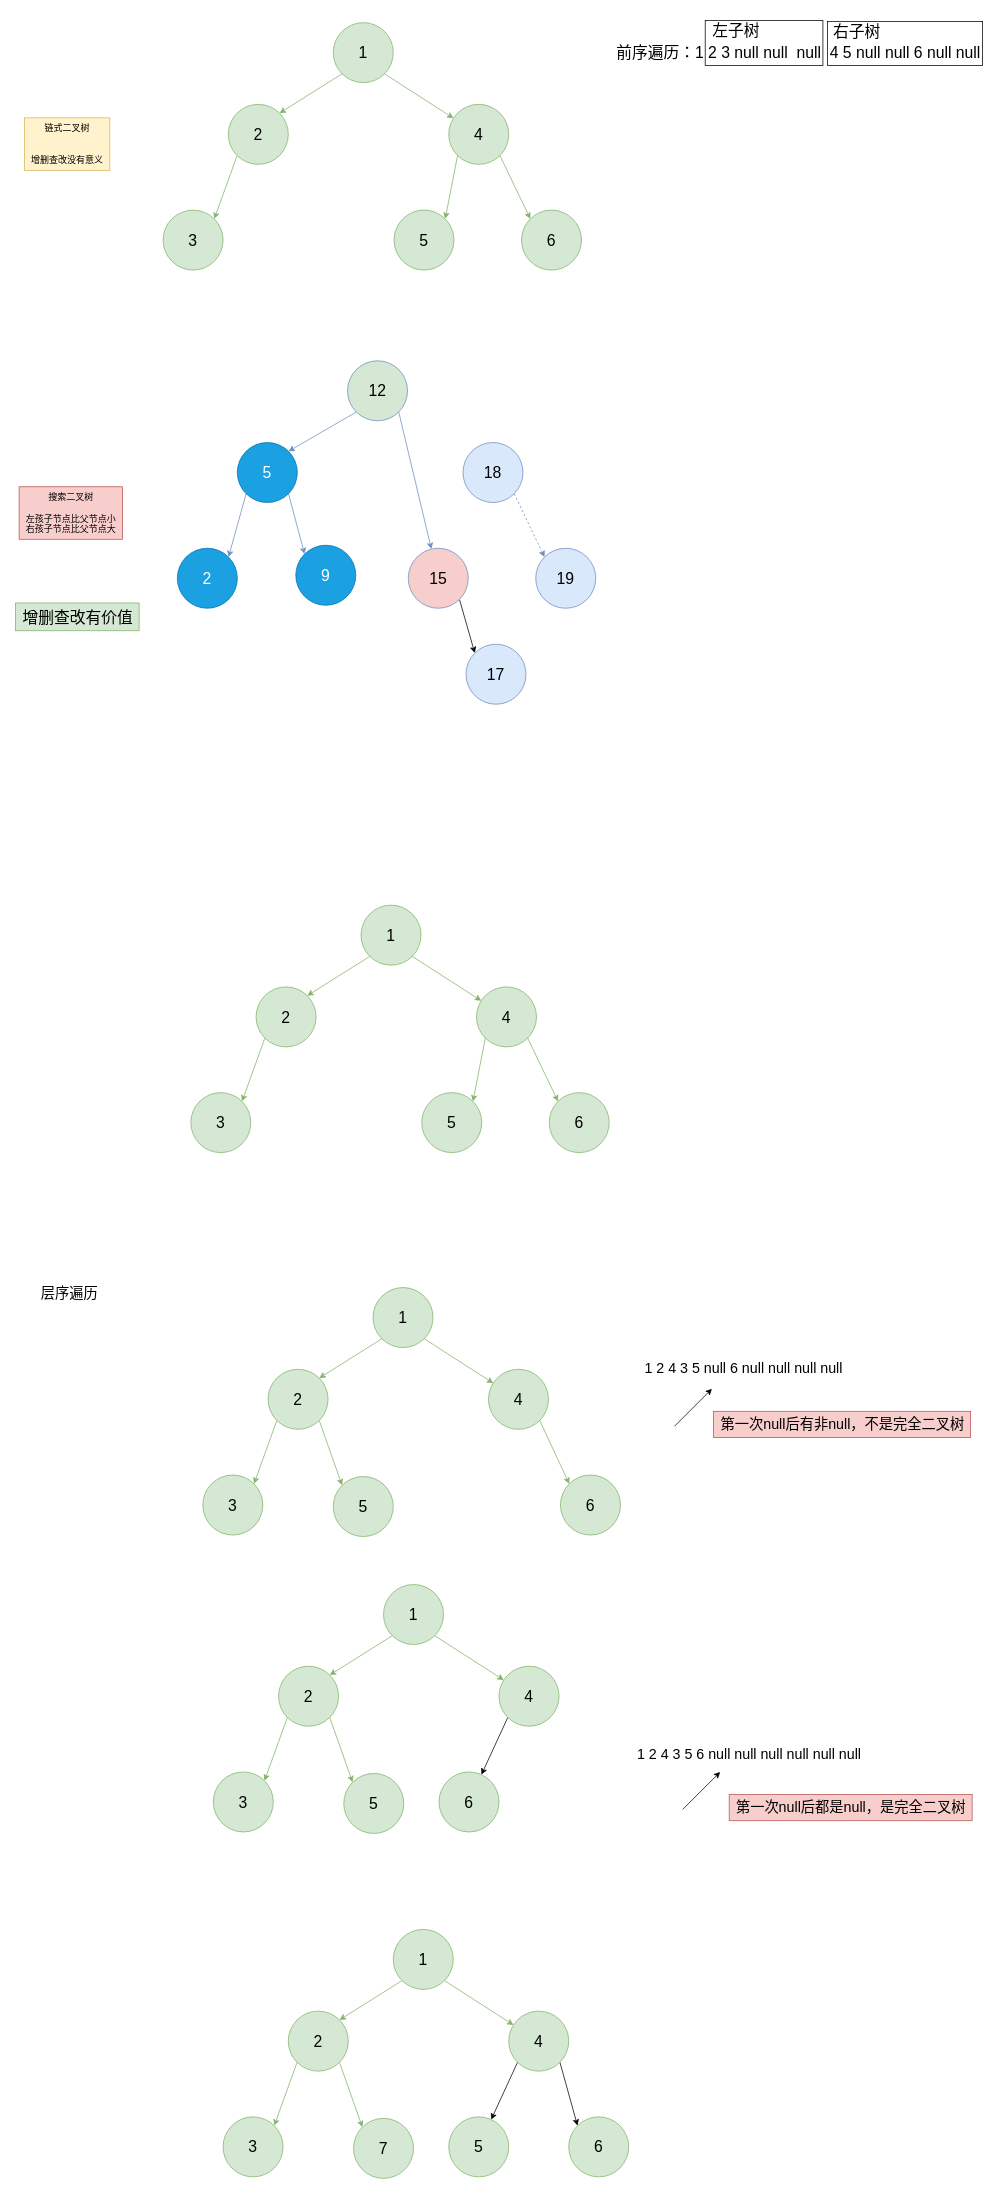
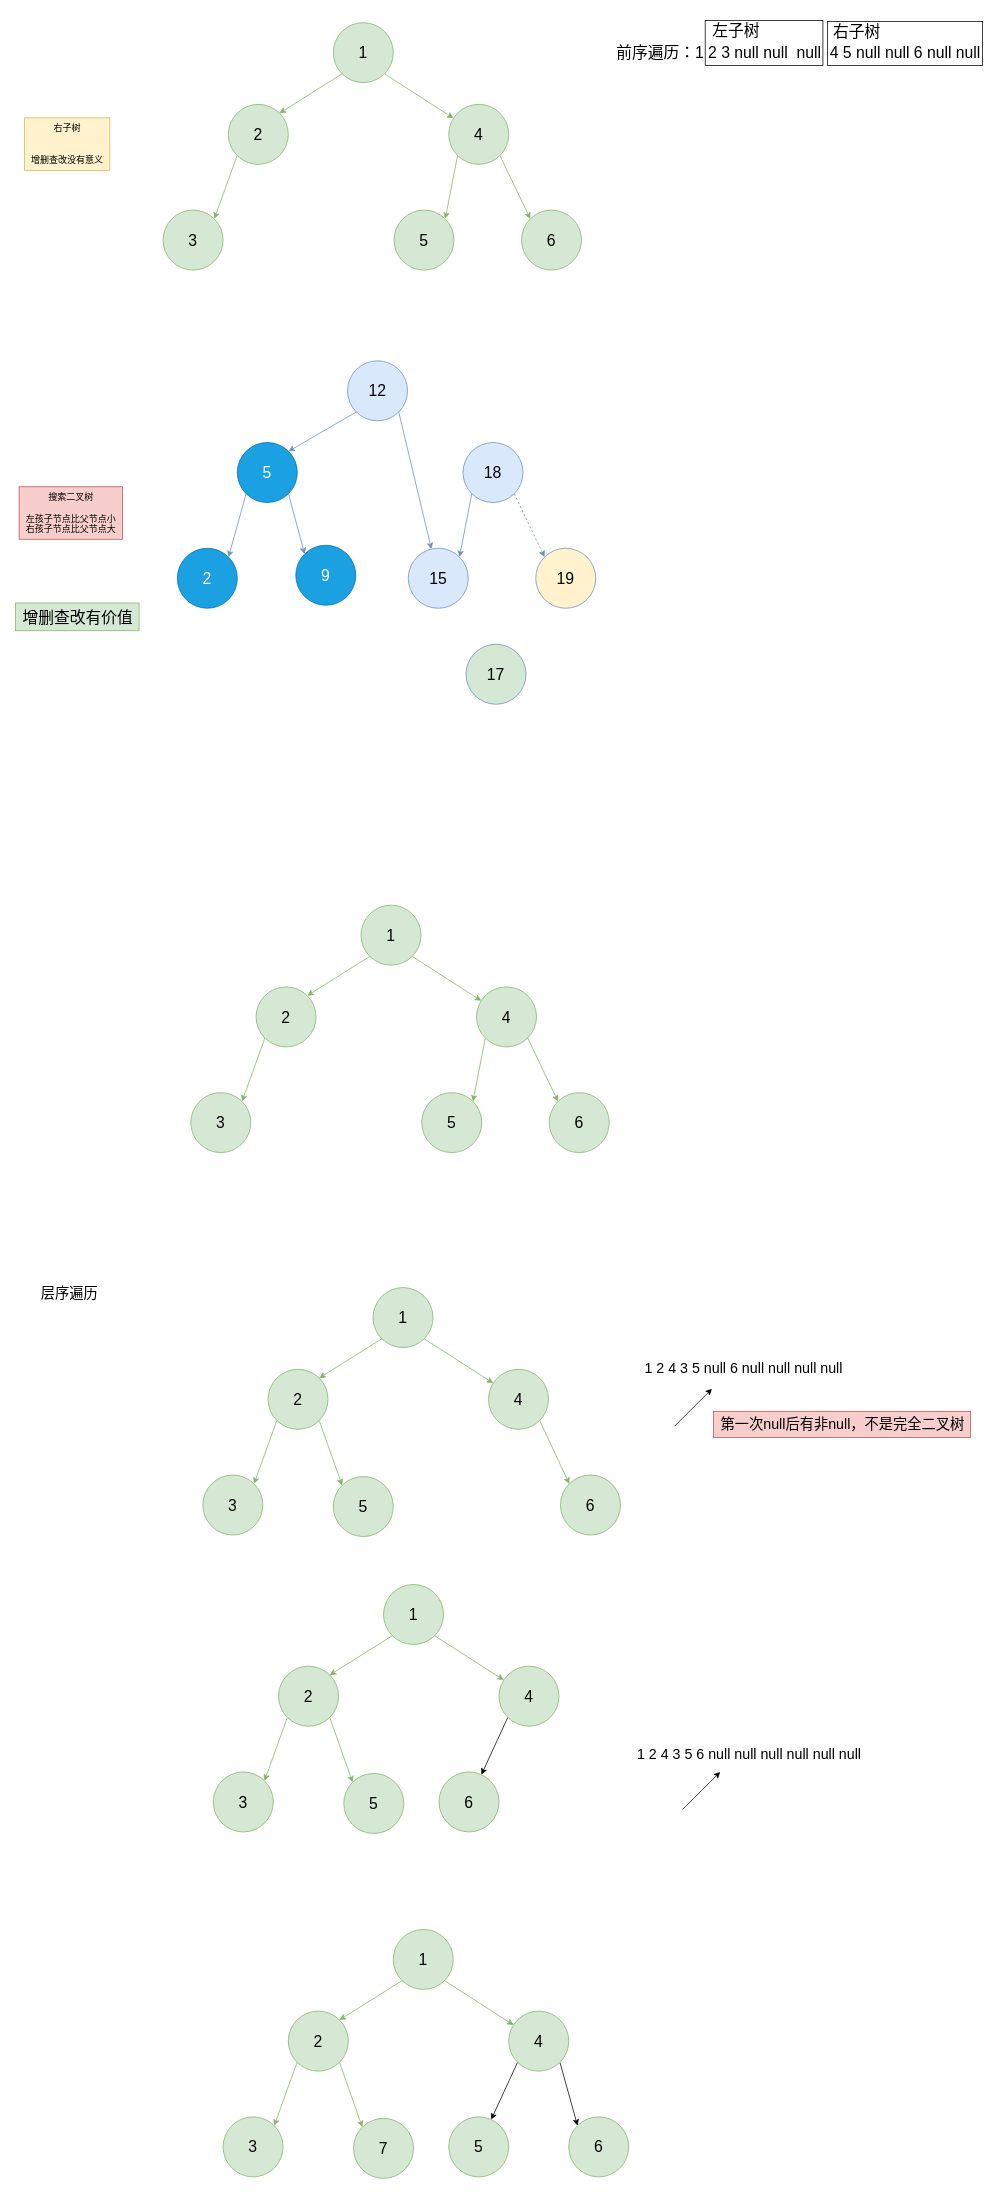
(68, 144) -> (68, 144)
(378, 390) -> (378, 390)
none -> (466, 522)
(438, 578) -> (438, 578)
(566, 578) -> (566, 578)
(467, 624) -> none
(496, 674) -> (496, 674)
(851, 1808) -> none
